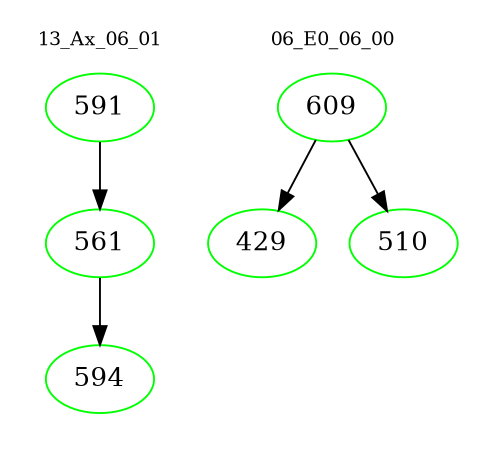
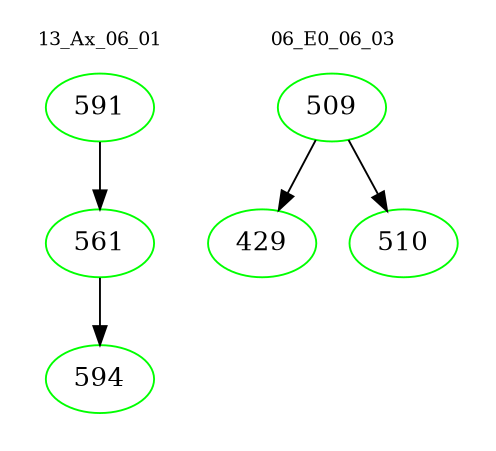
(333, 41) -> (333, 41)
(332, 108) -> (332, 108)
